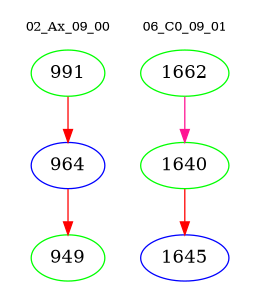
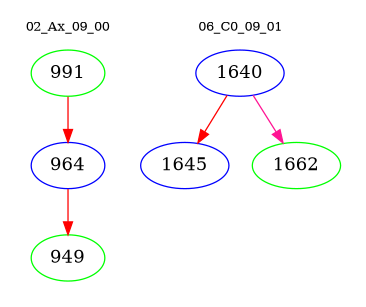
(185, 113) -> (265, 114)
(185, 166) -> (240, 73)
